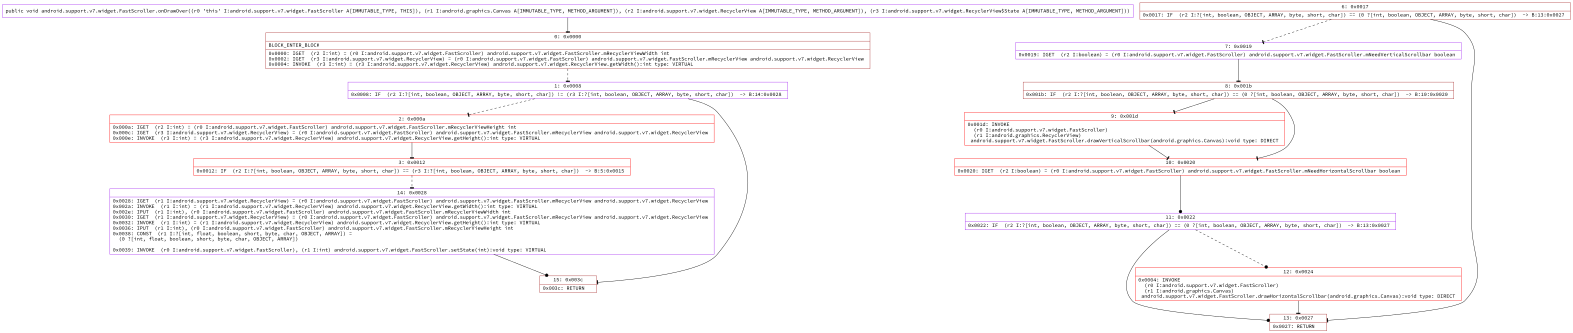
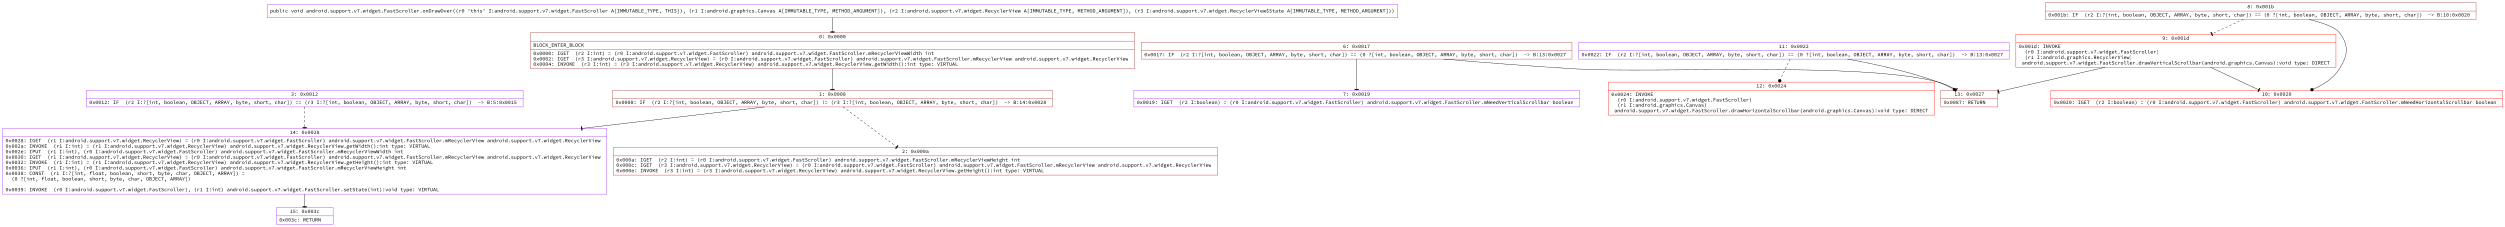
(1298, 31) -> (1357, 74)
(1238, 70) -> none
(568, 74) -> (832, 79)
(568, 90) -> (832, 99)
(1195, 105) -> (2228, 26)
(1294, 135) -> (2346, 51)
(412, 150) -> none
(412, 167) -> (305, 99)
(1180, 193) -> none
(736, 227) -> (674, 118)
(520, 265) -> (305, 200)
(1162, 280) -> (1635, 94)
(568, 284) -> (305, 216)
(1298, 306) -> (2052, 79)
(1298, 326) -> (1969, 103)
